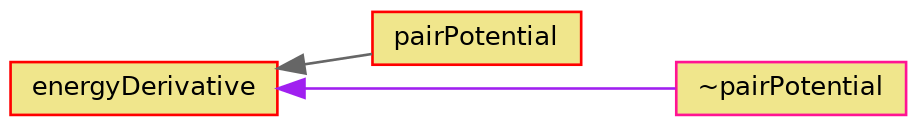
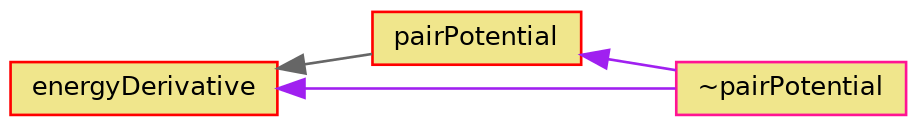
none -> (642, 65)
